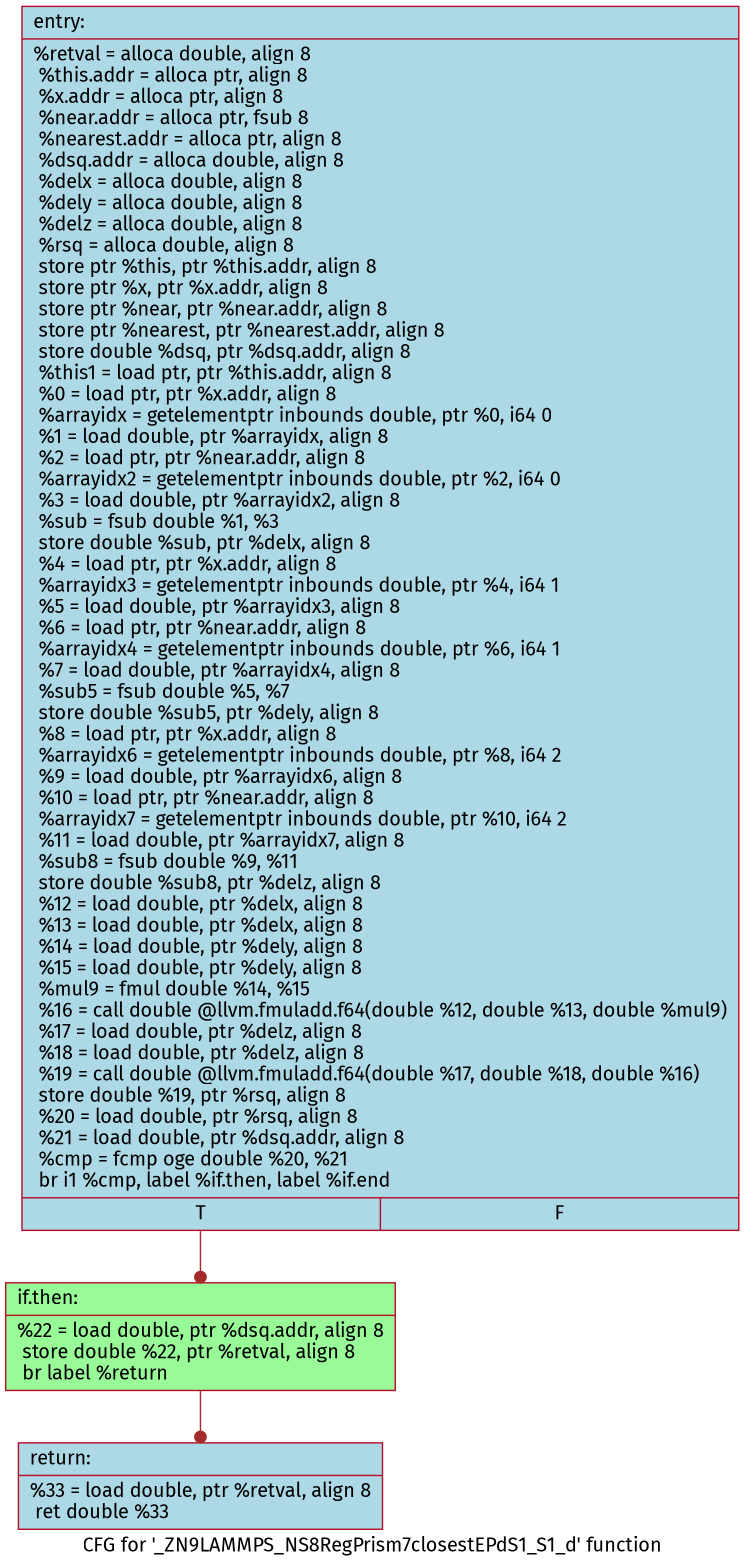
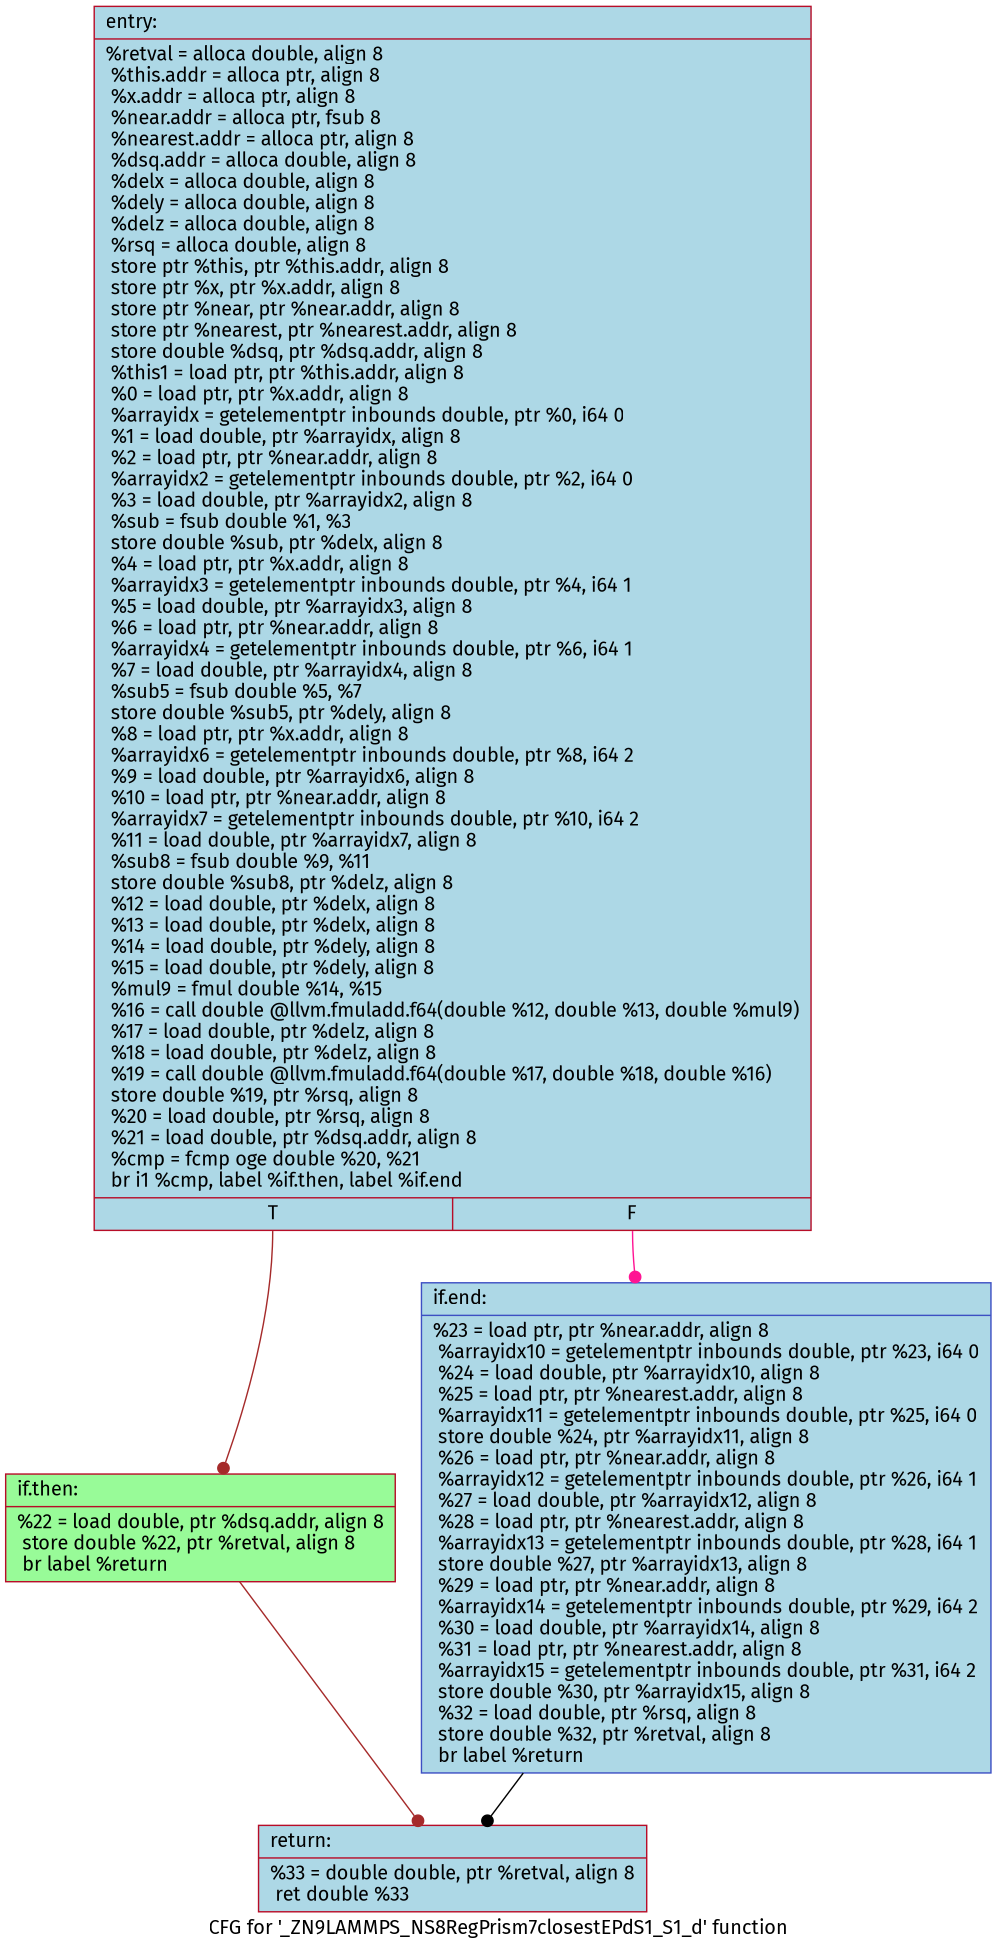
(200, 1491) -> (453, 1874)
none -> (706, 1528)
